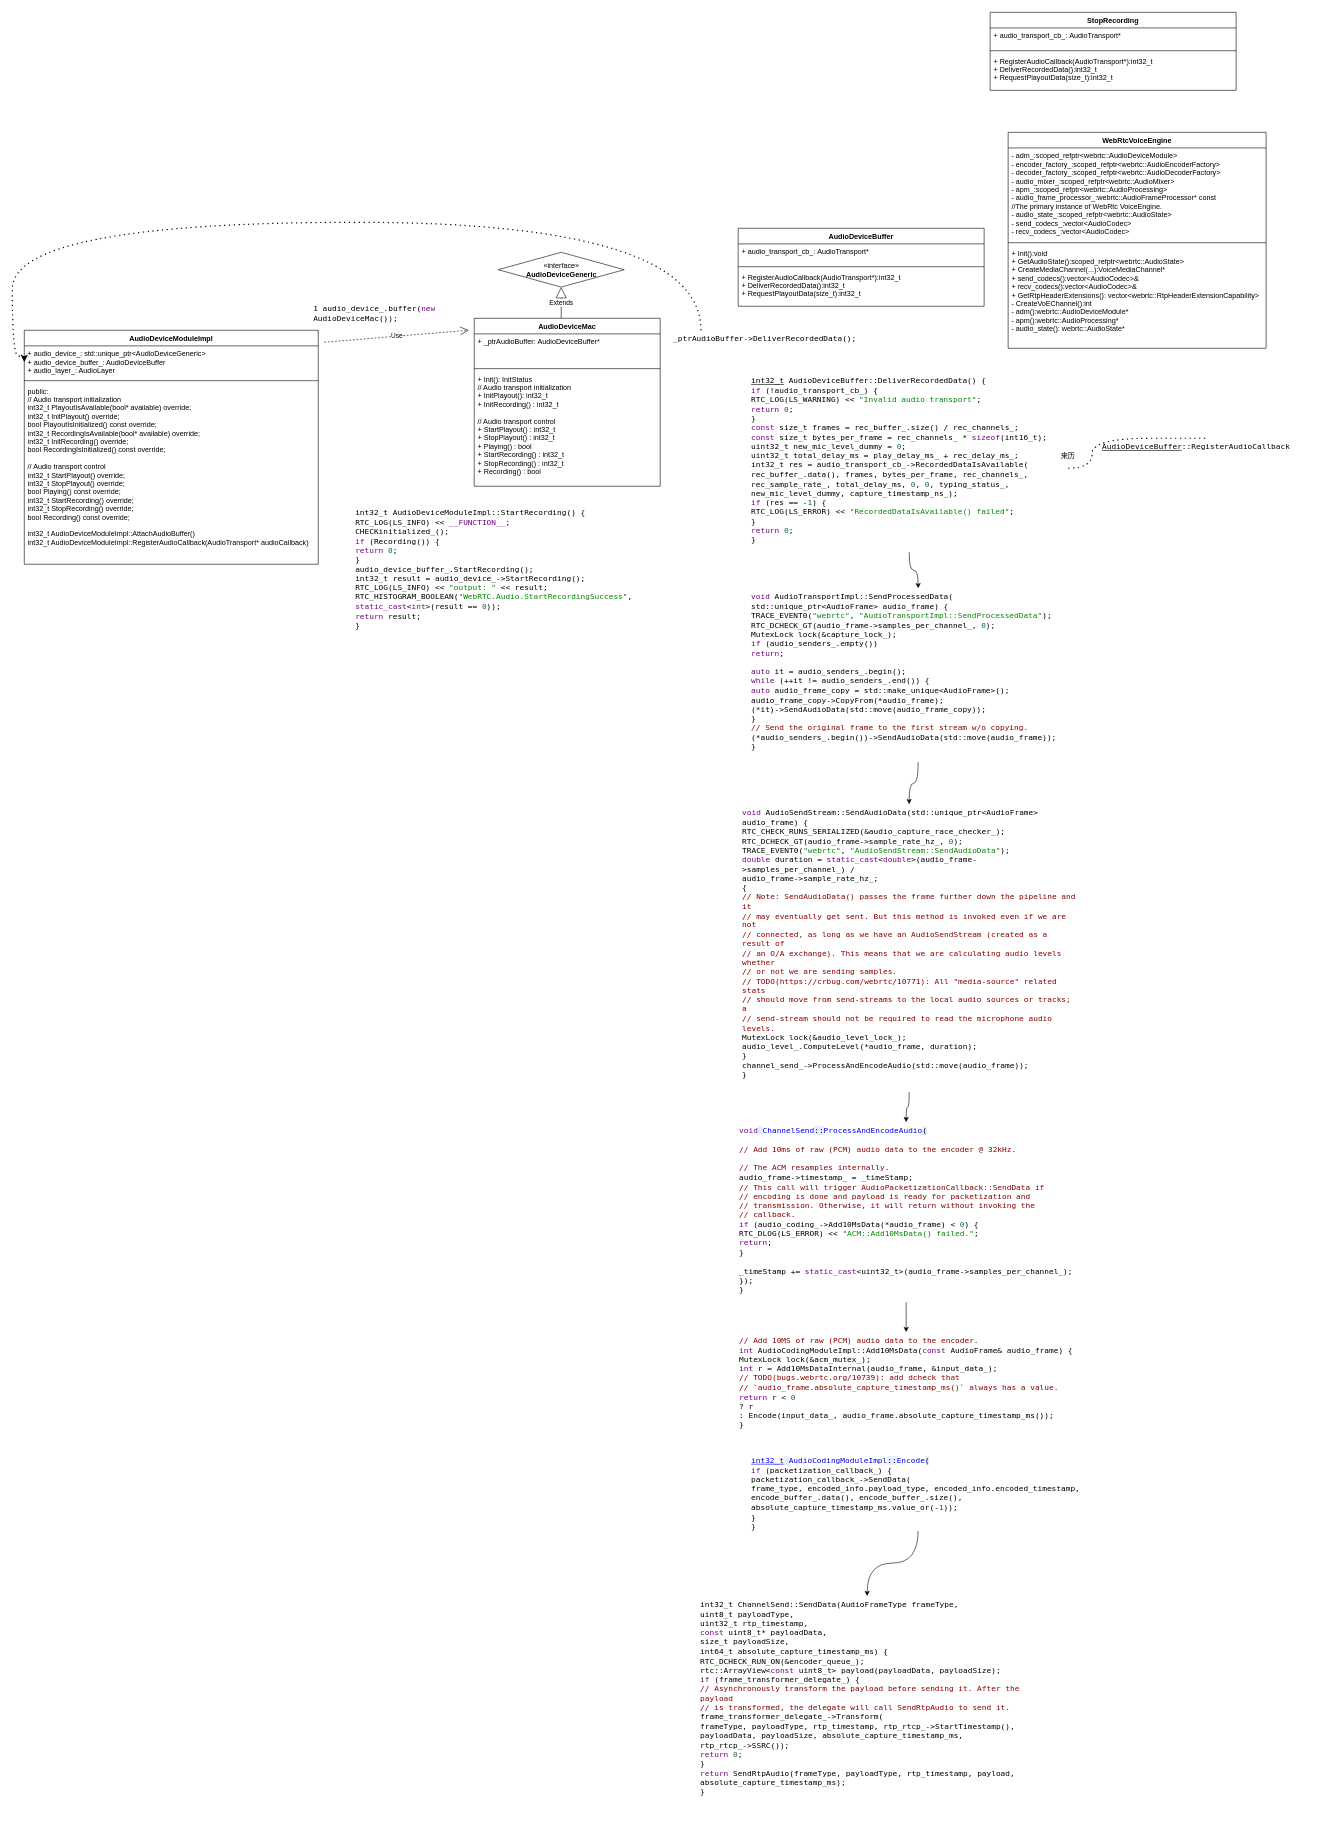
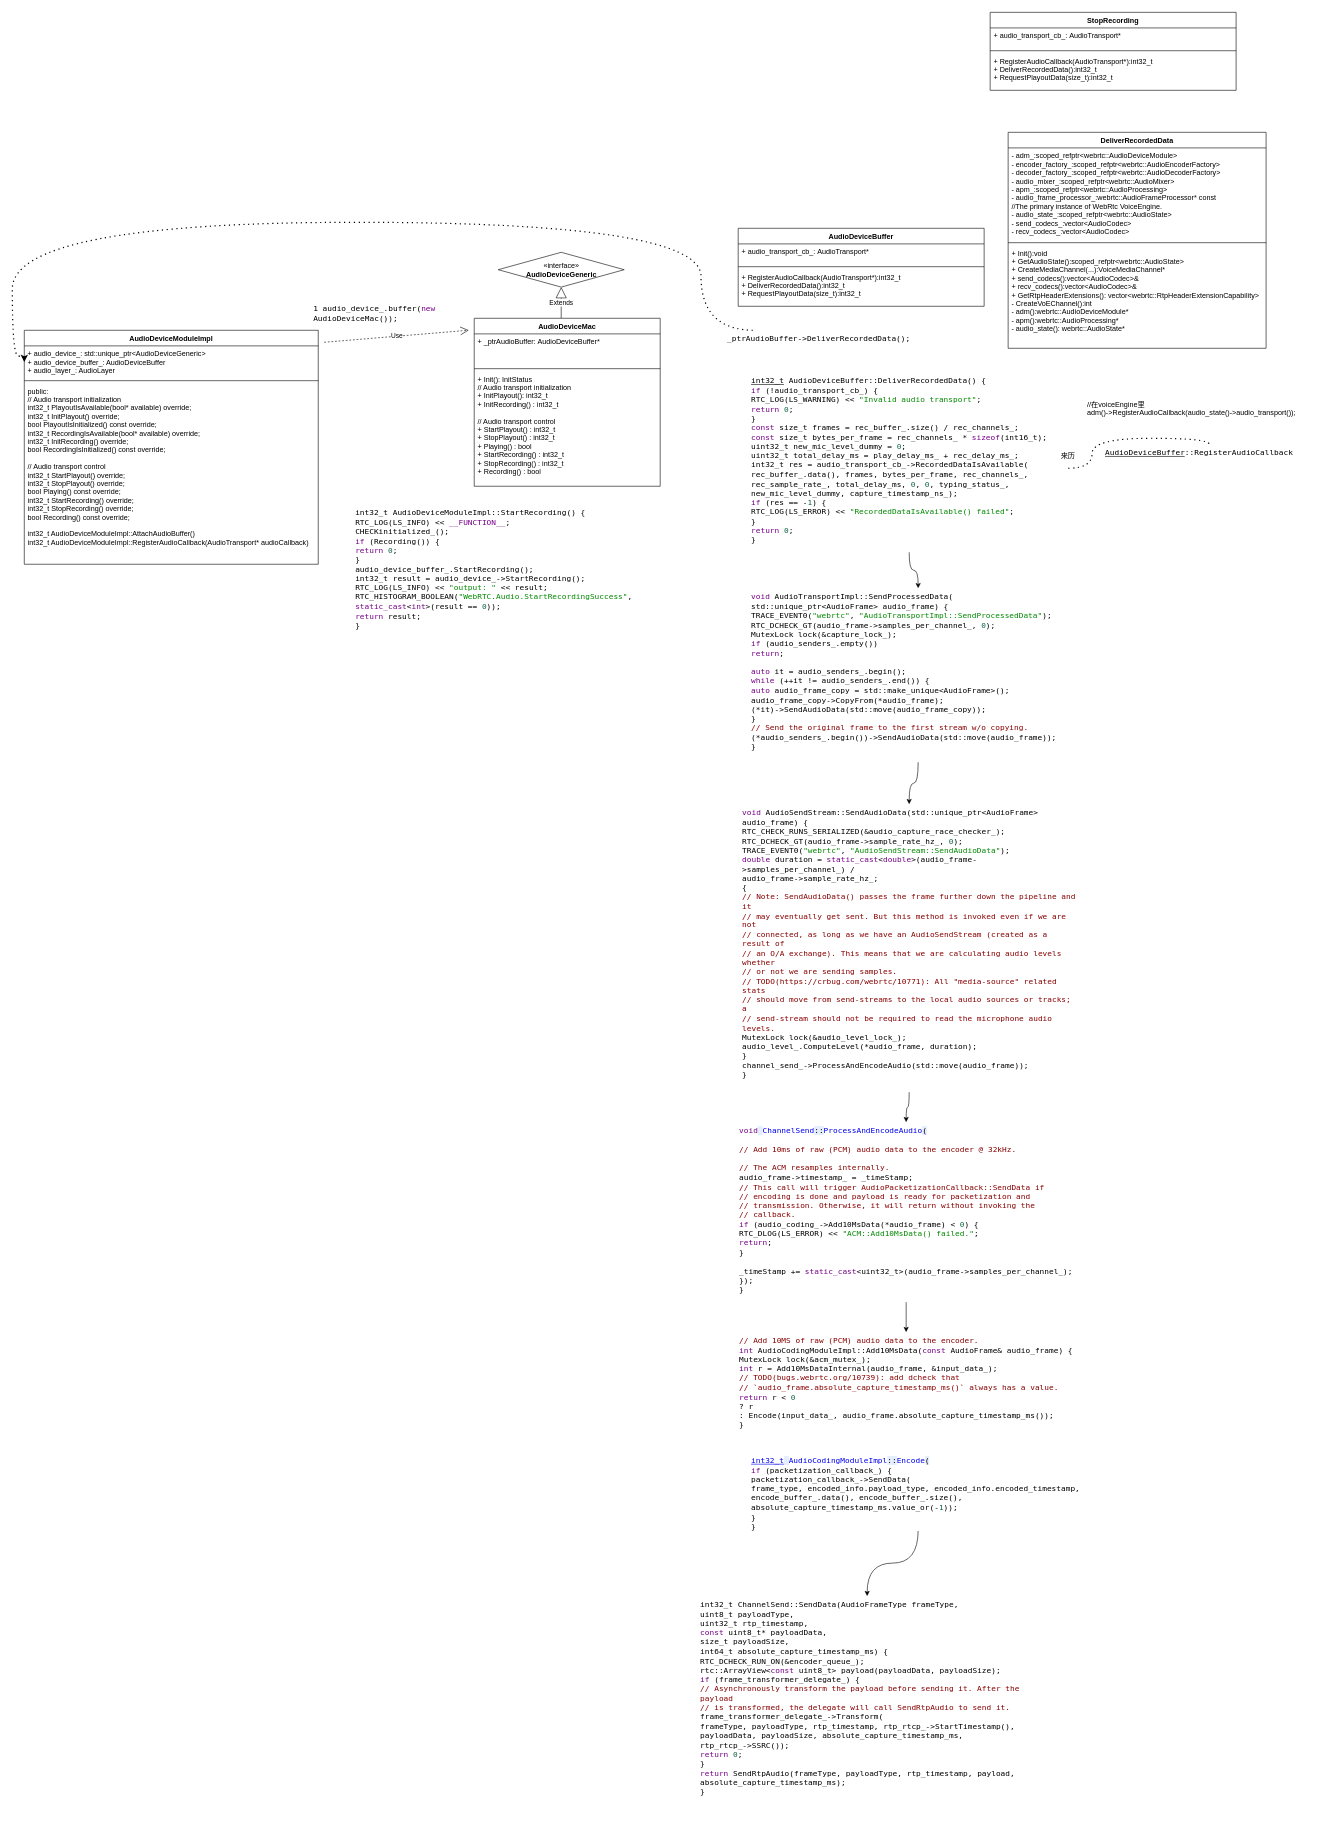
(1137, 140) -> (1137, 140)
(774, 342) -> (828, 342)
none -> (1200, 408)
(1206, 450) -> (1209, 456)
